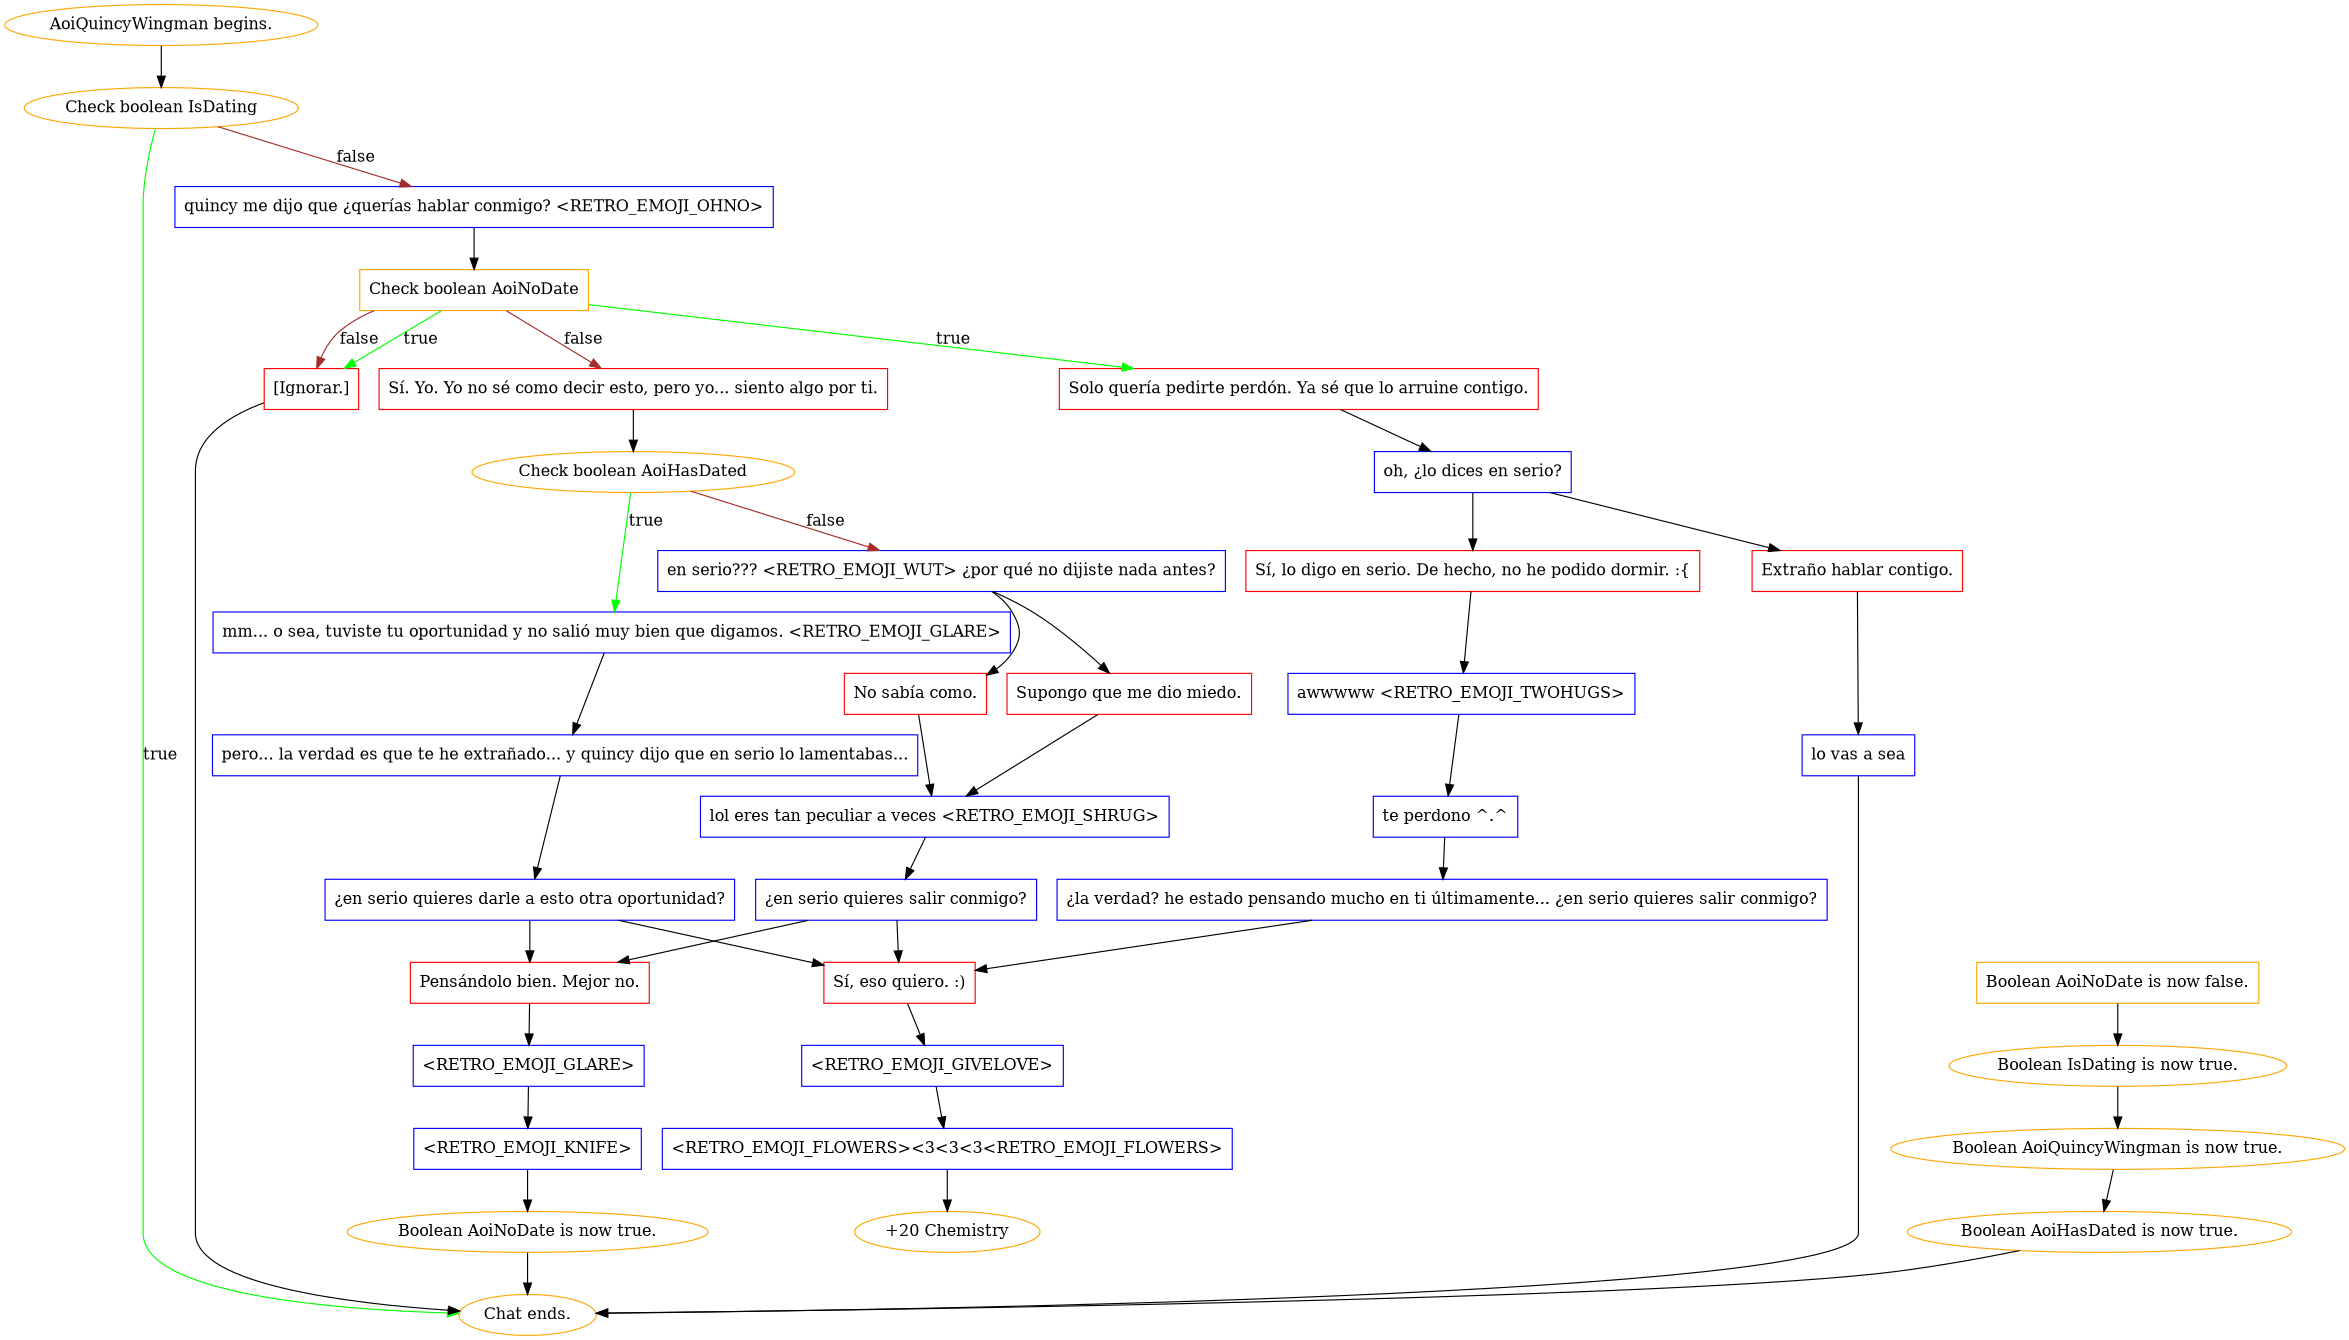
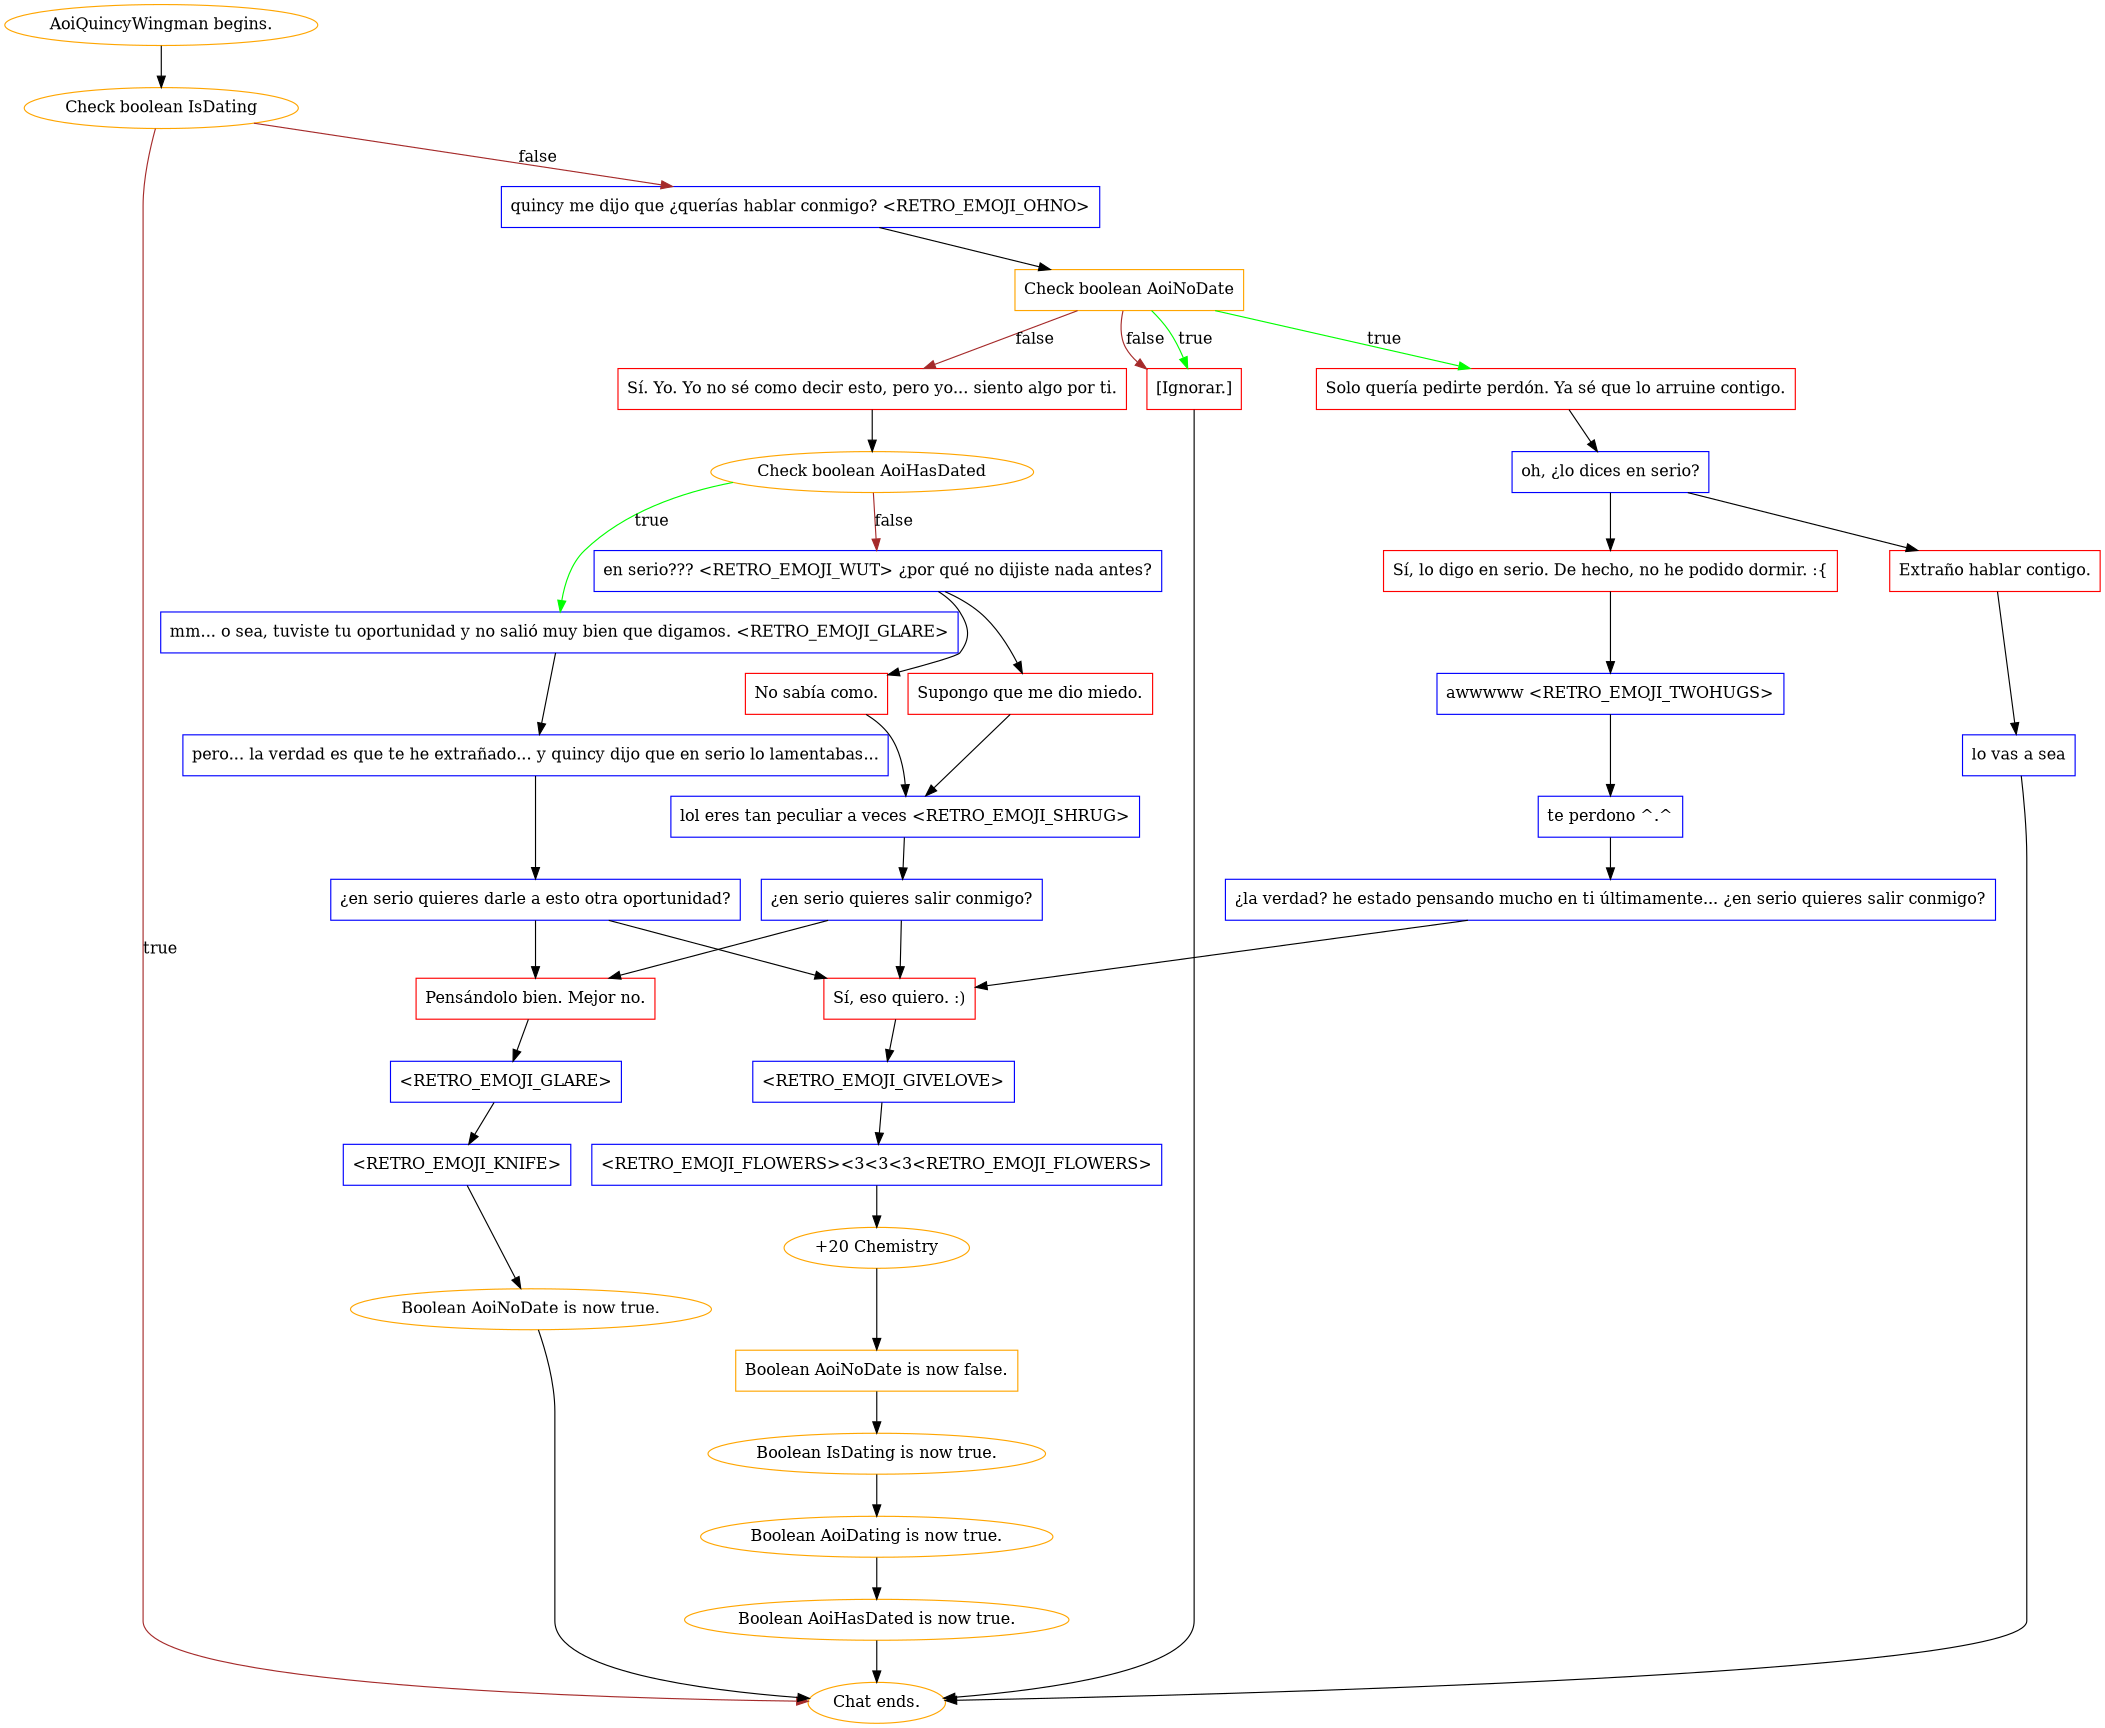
(143, 845) -> (143, 1208)
(2118, 1149) -> (877, 1537)
none -> (877, 1303)
